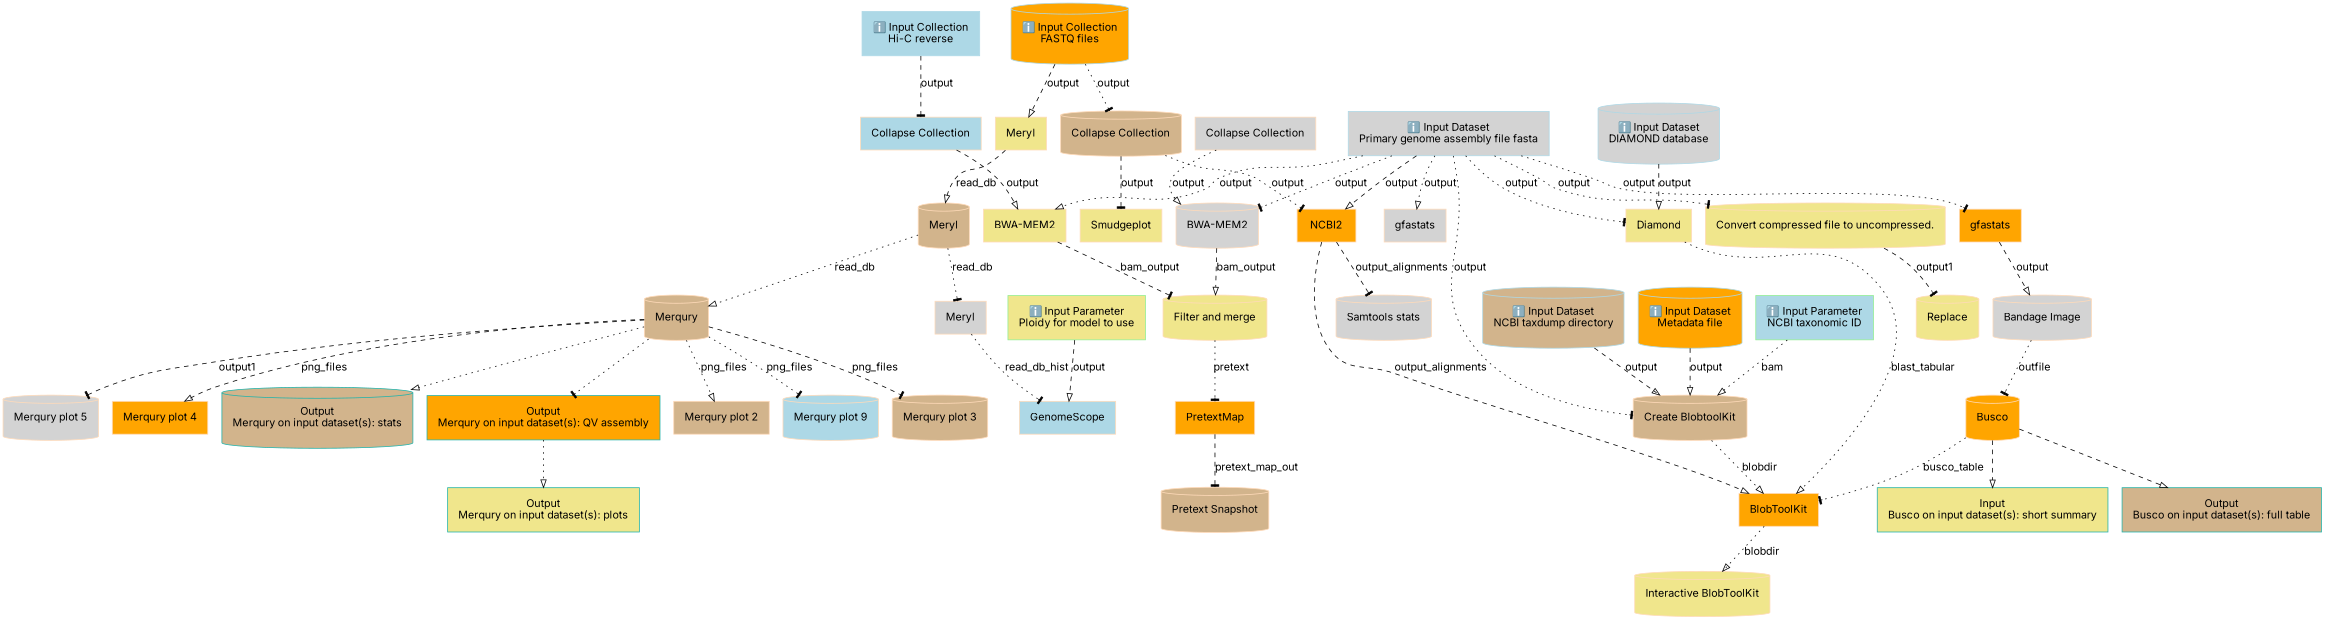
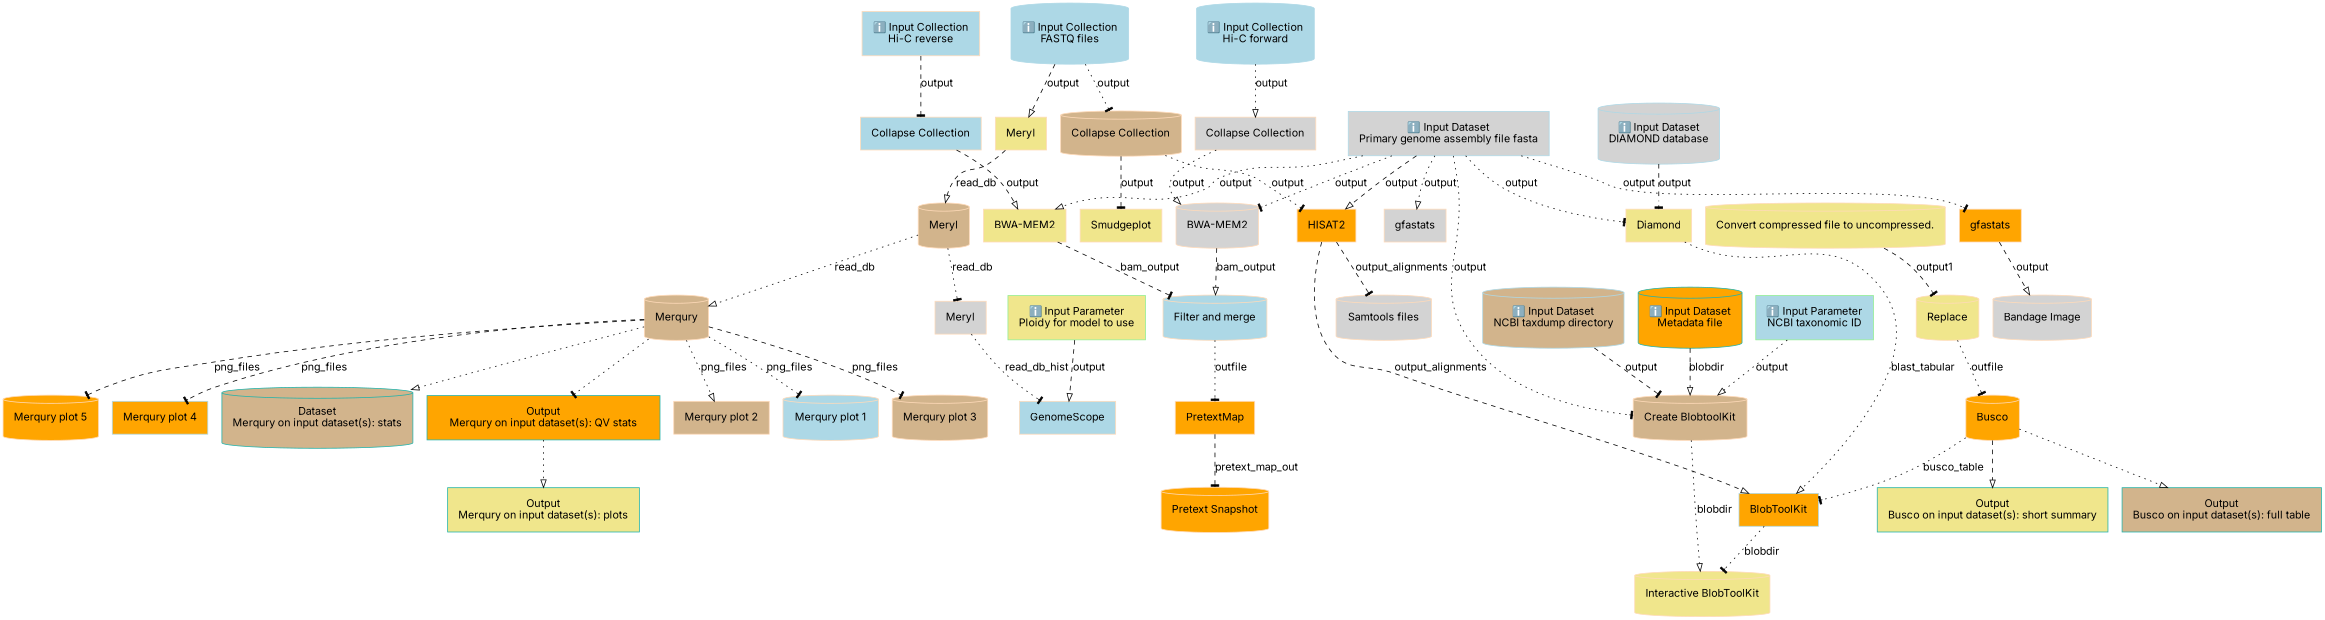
(921, 34) -> (921, 34)
(1070, 34) -> (1070, 34)
none -> (1255, 34)
(1659, 183) -> (1659, 183)
(1596, 198) -> none
(1326, 226) -> (1326, 226)
(1215, 318) -> (1215, 318)
(1384, 318) -> (1384, 318)
(1690, 318) -> (1690, 318)
(401, 343) -> (401, 343)
(2018, 366) -> (1969, 366)
(238, 368) -> (238, 368)
(1231, 368) -> (1231, 368)
(1707, 368) -> (1707, 368)
(1772, 368) -> (1772, 368)
(1625, 370) -> (1625, 370)
(51, 418) -> (51, 418)
(160, 418) -> (160, 418)
(317, 418) -> (317, 418)
(544, 418) -> (544, 418)
(831, 418) -> (831, 418)
(2090, 457) -> (2090, 457)
(1735, 464) -> (1695, 502)
(1215, 510) -> (1215, 510)
(1779, 510) -> (1779, 510)
(1993, 510) -> (1993, 510)
(1745, 547) -> (1745, 547)
